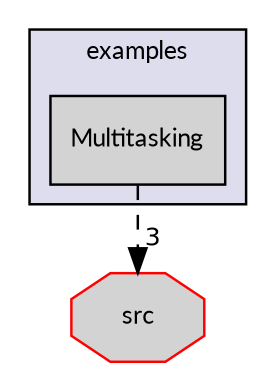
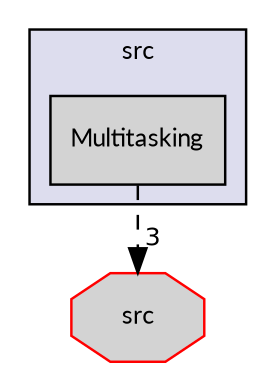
(138, 53) -> (138, 53)
